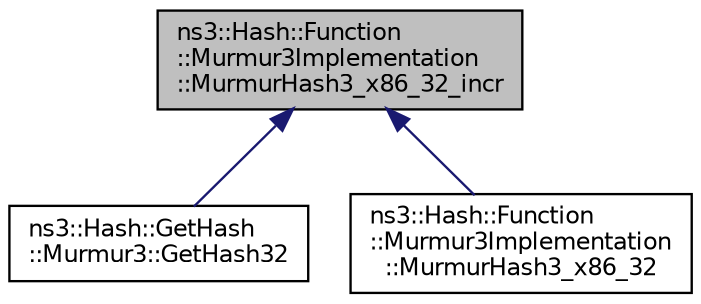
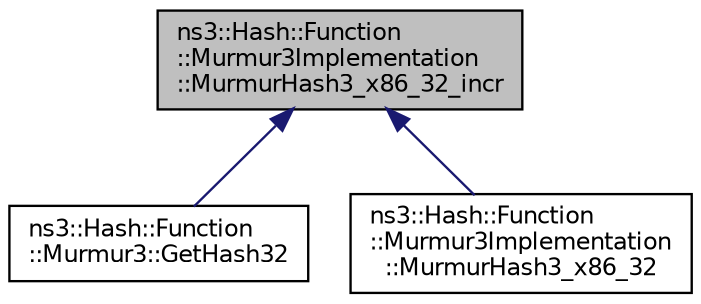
(159, 244) -> (159, 244)
